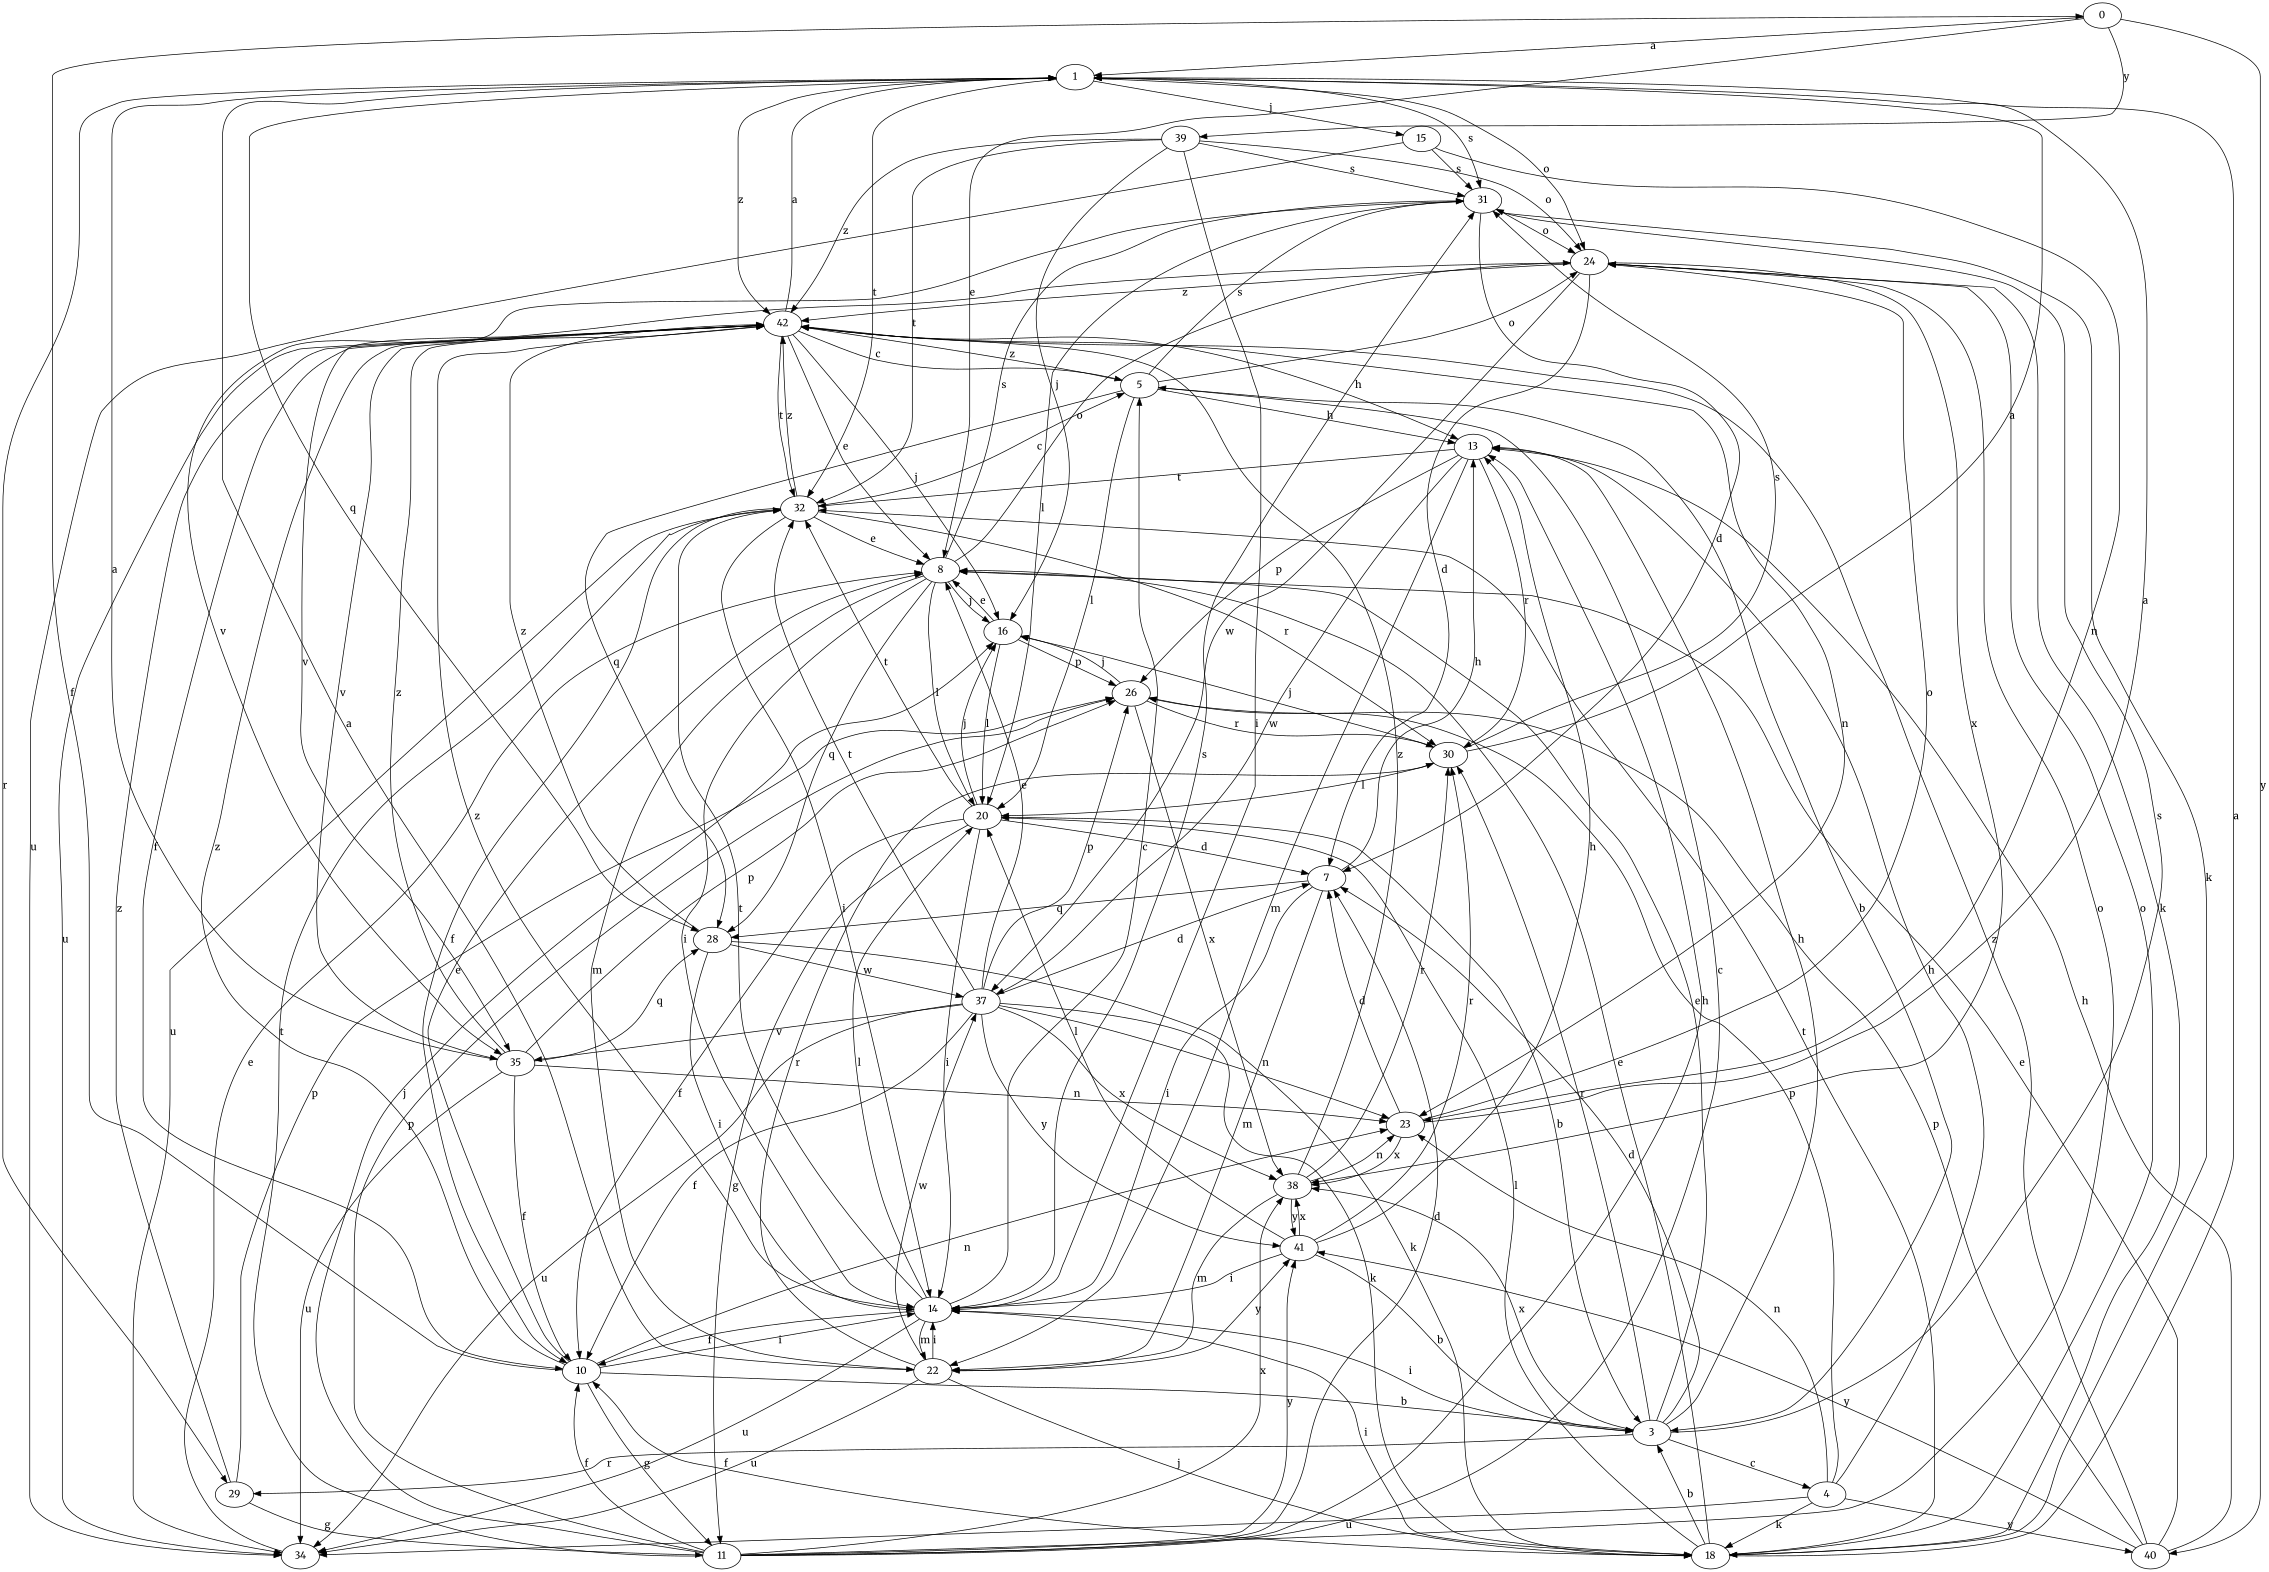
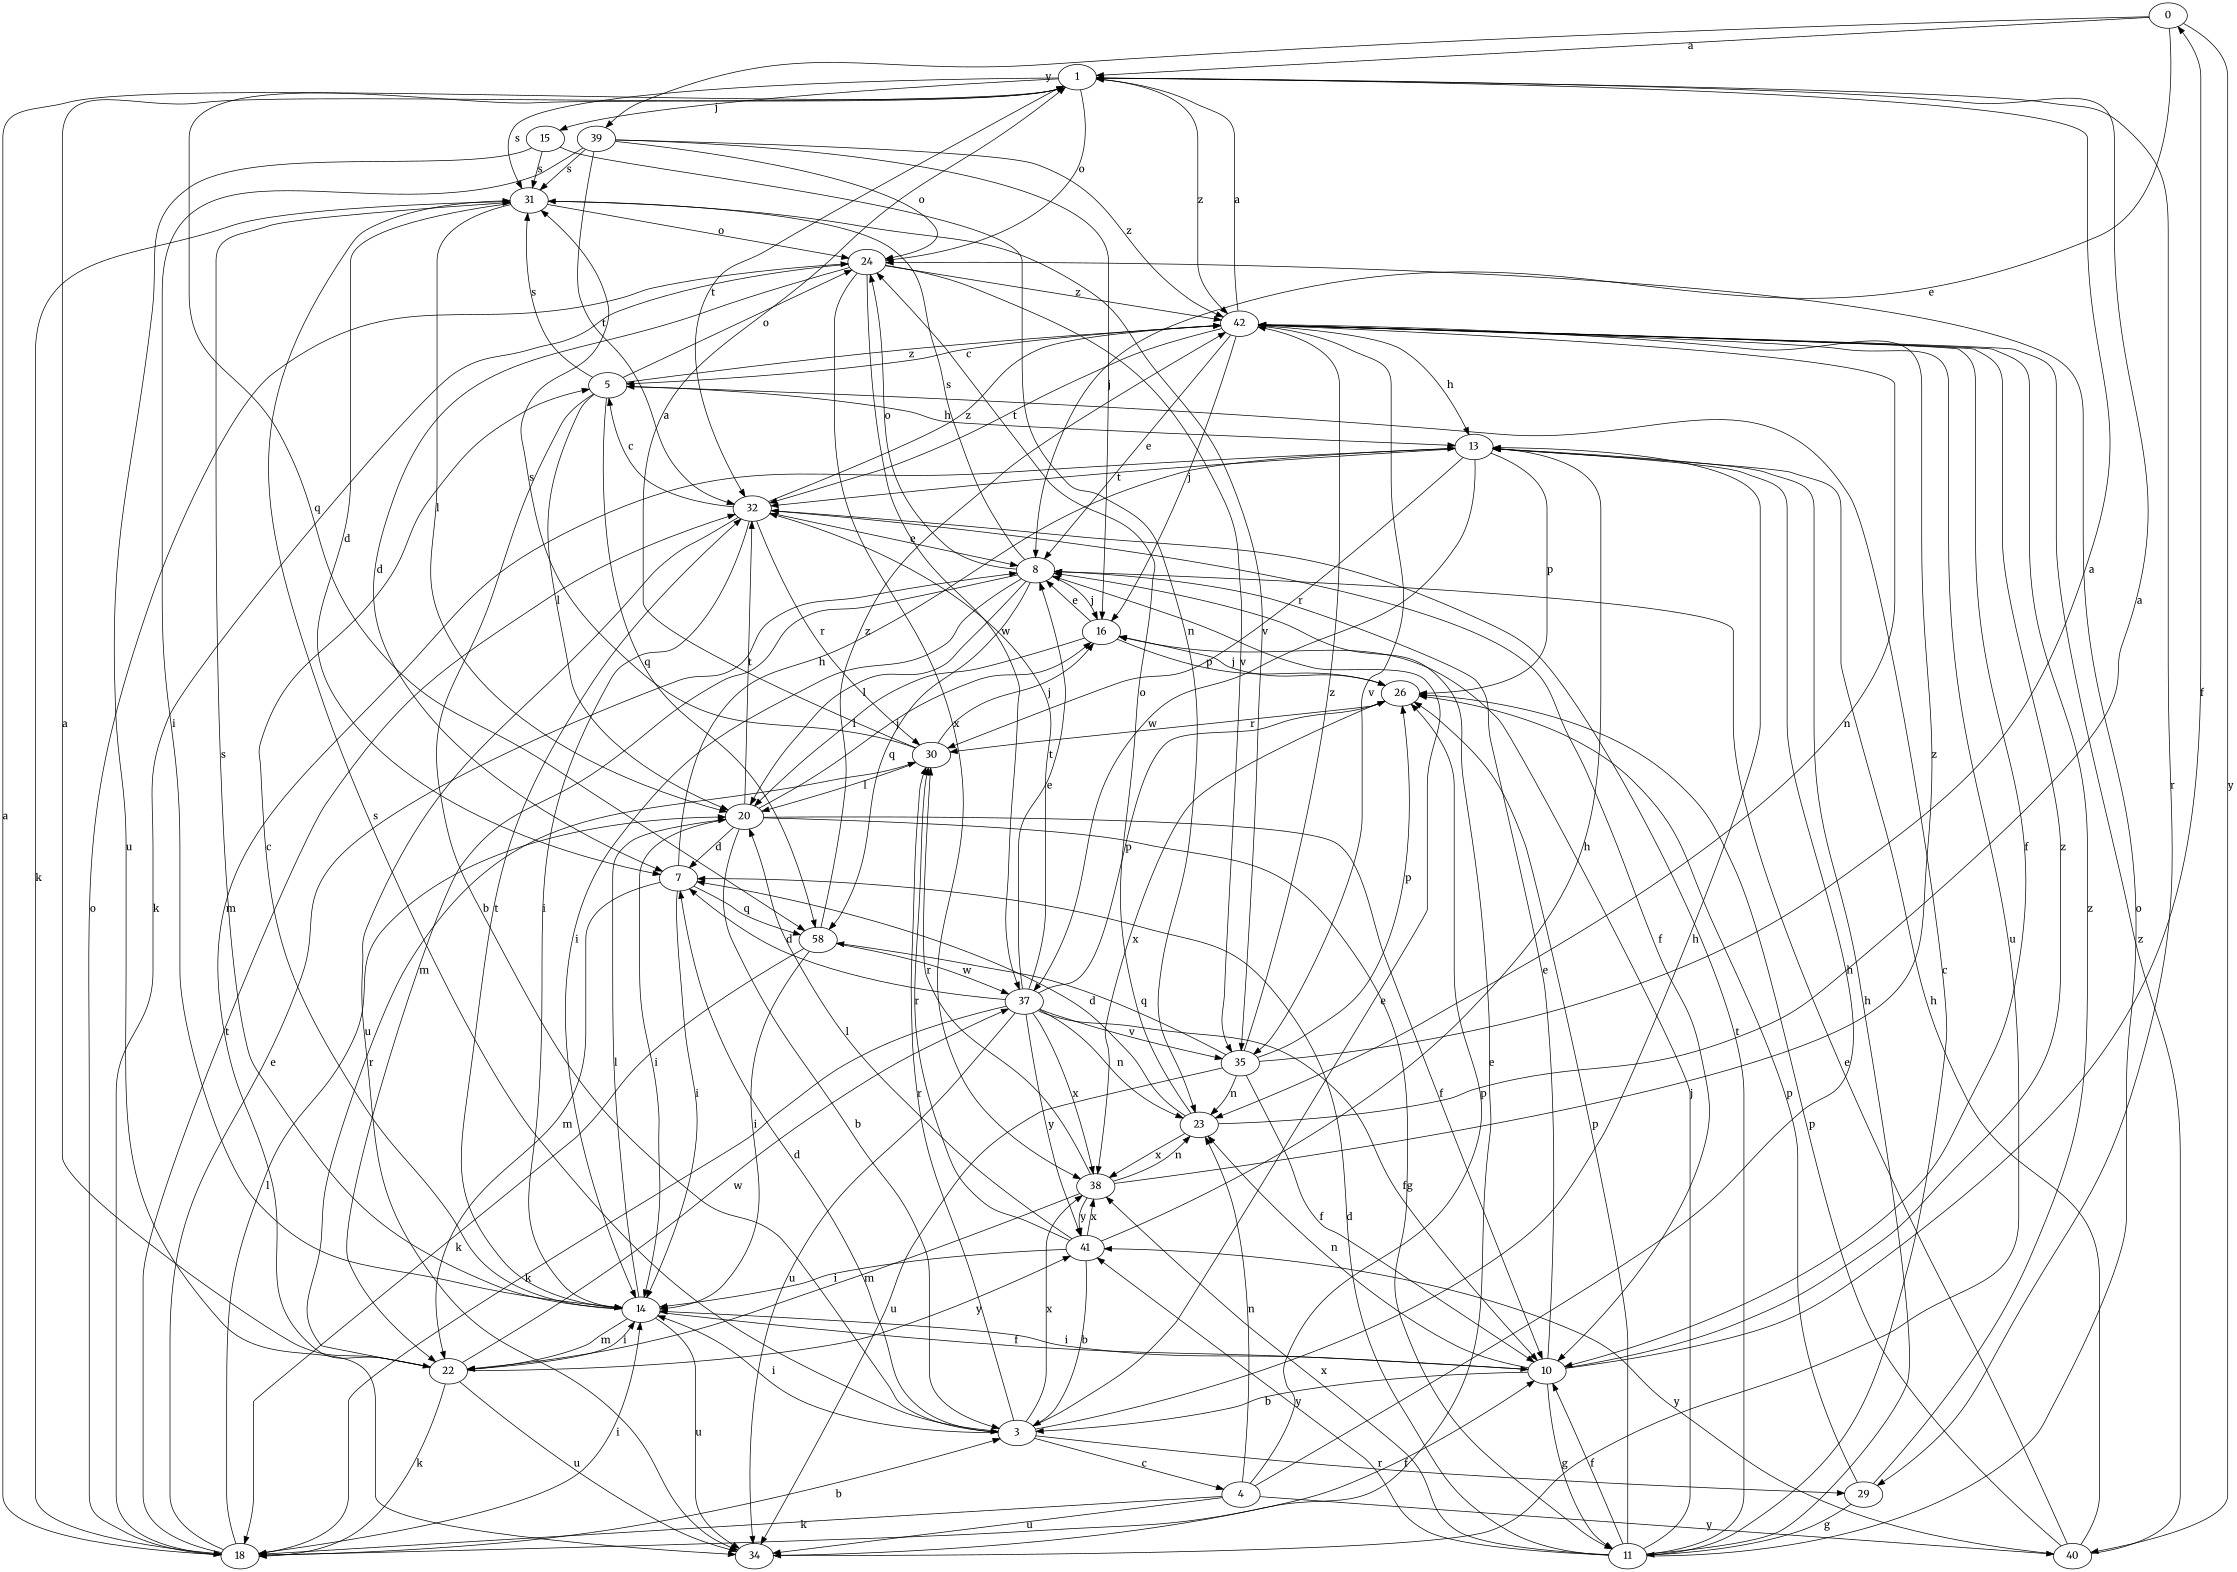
(459, 779) -> none
(713, 940) -> (818, 940)
(1179, 1464) -> (420, 1464)
